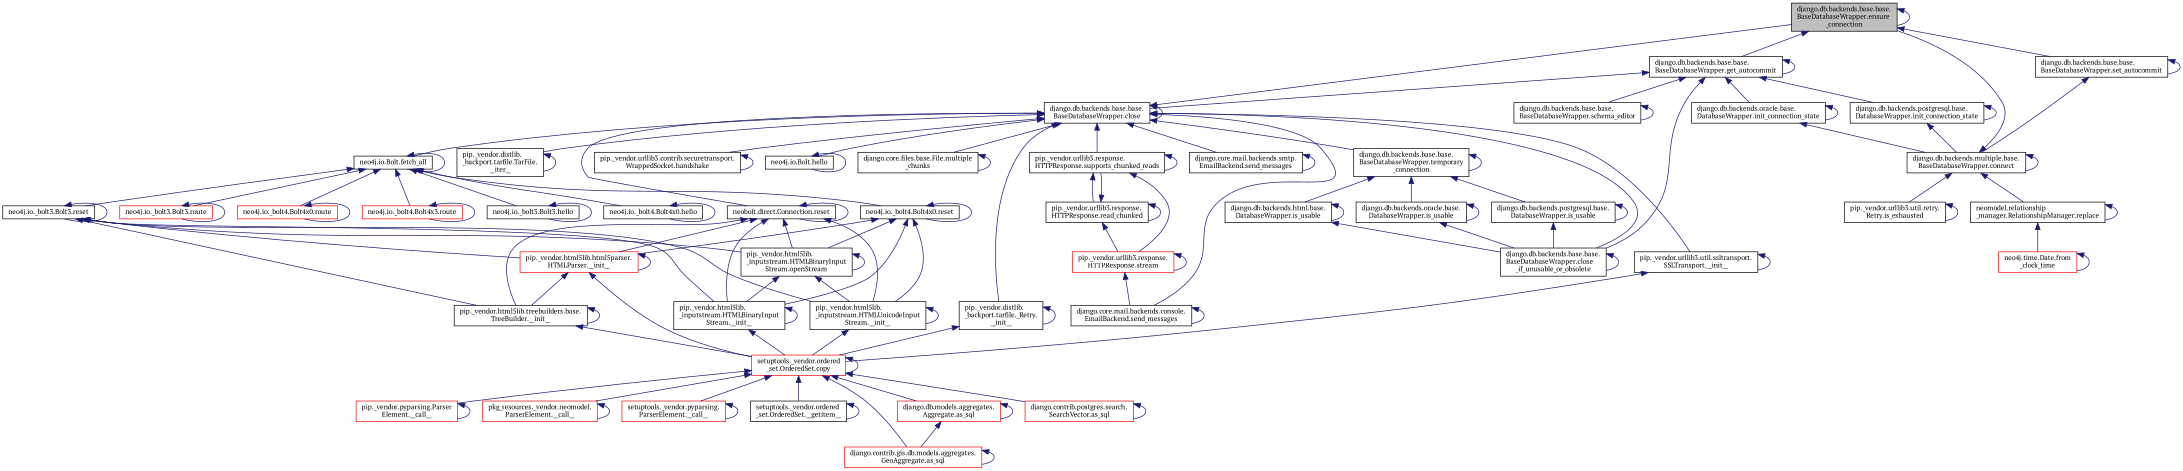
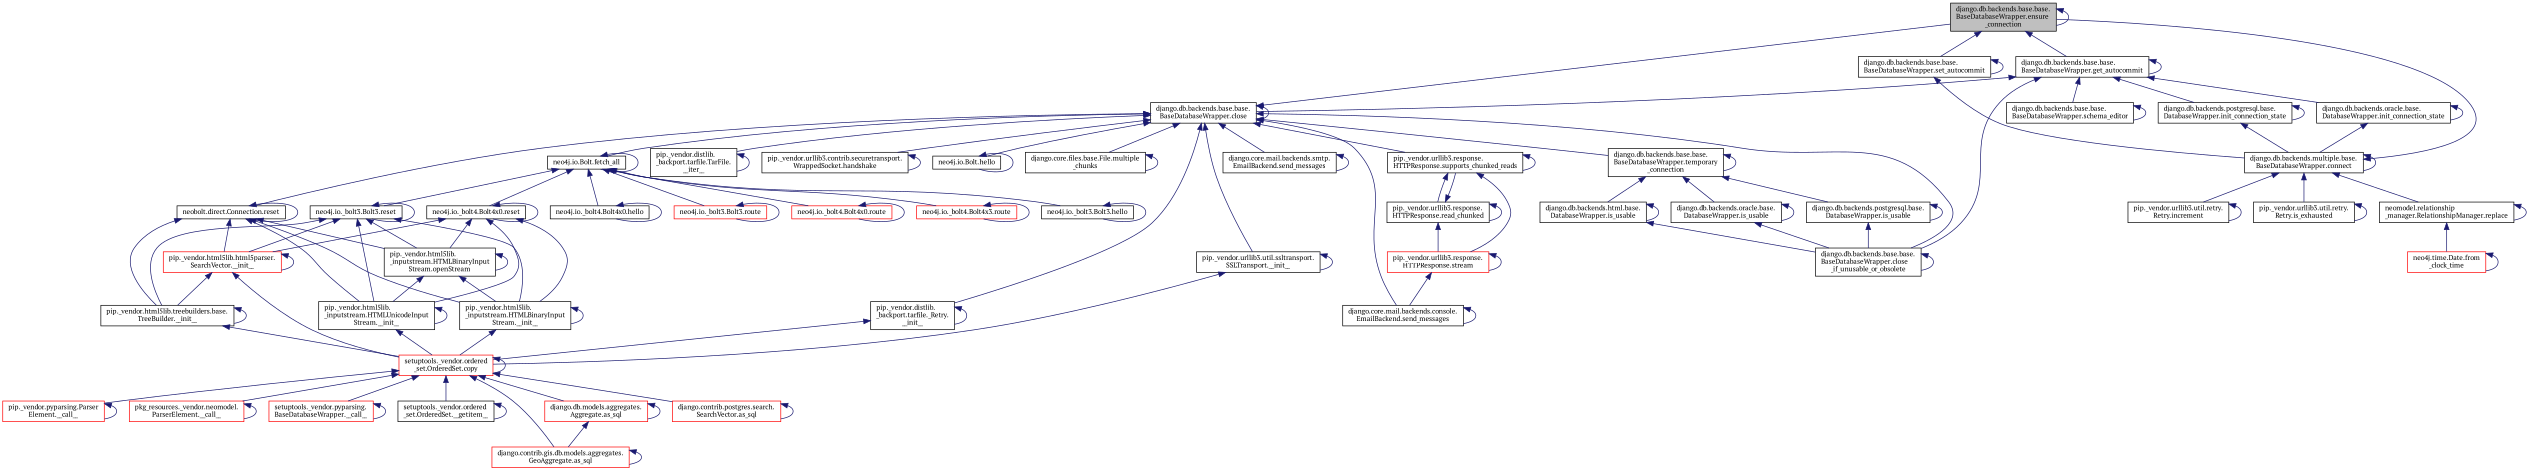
none -> (2178, 212)
(579, 262) -> (222, 262)
(674, 411) -> (321, 411)
